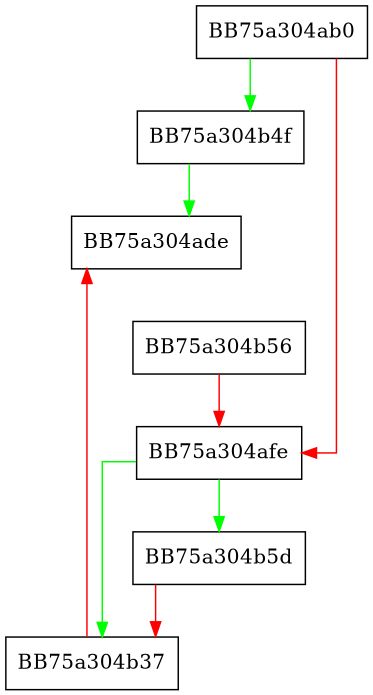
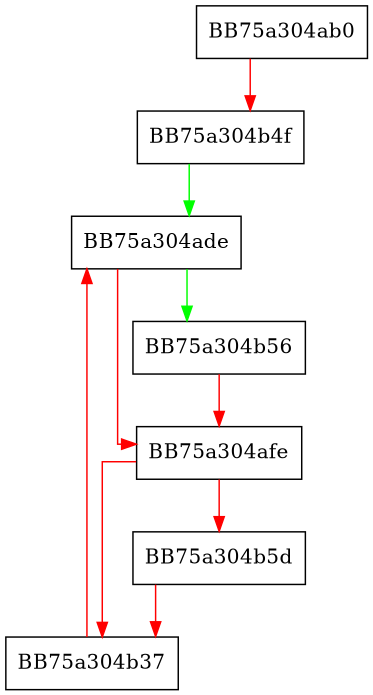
(250, 77) -> (250, 77)
(336, 266) -> (118, 359)
none -> (187, 288)
(219, 498) -> (219, 498)
(102, 525) -> (102, 525)
